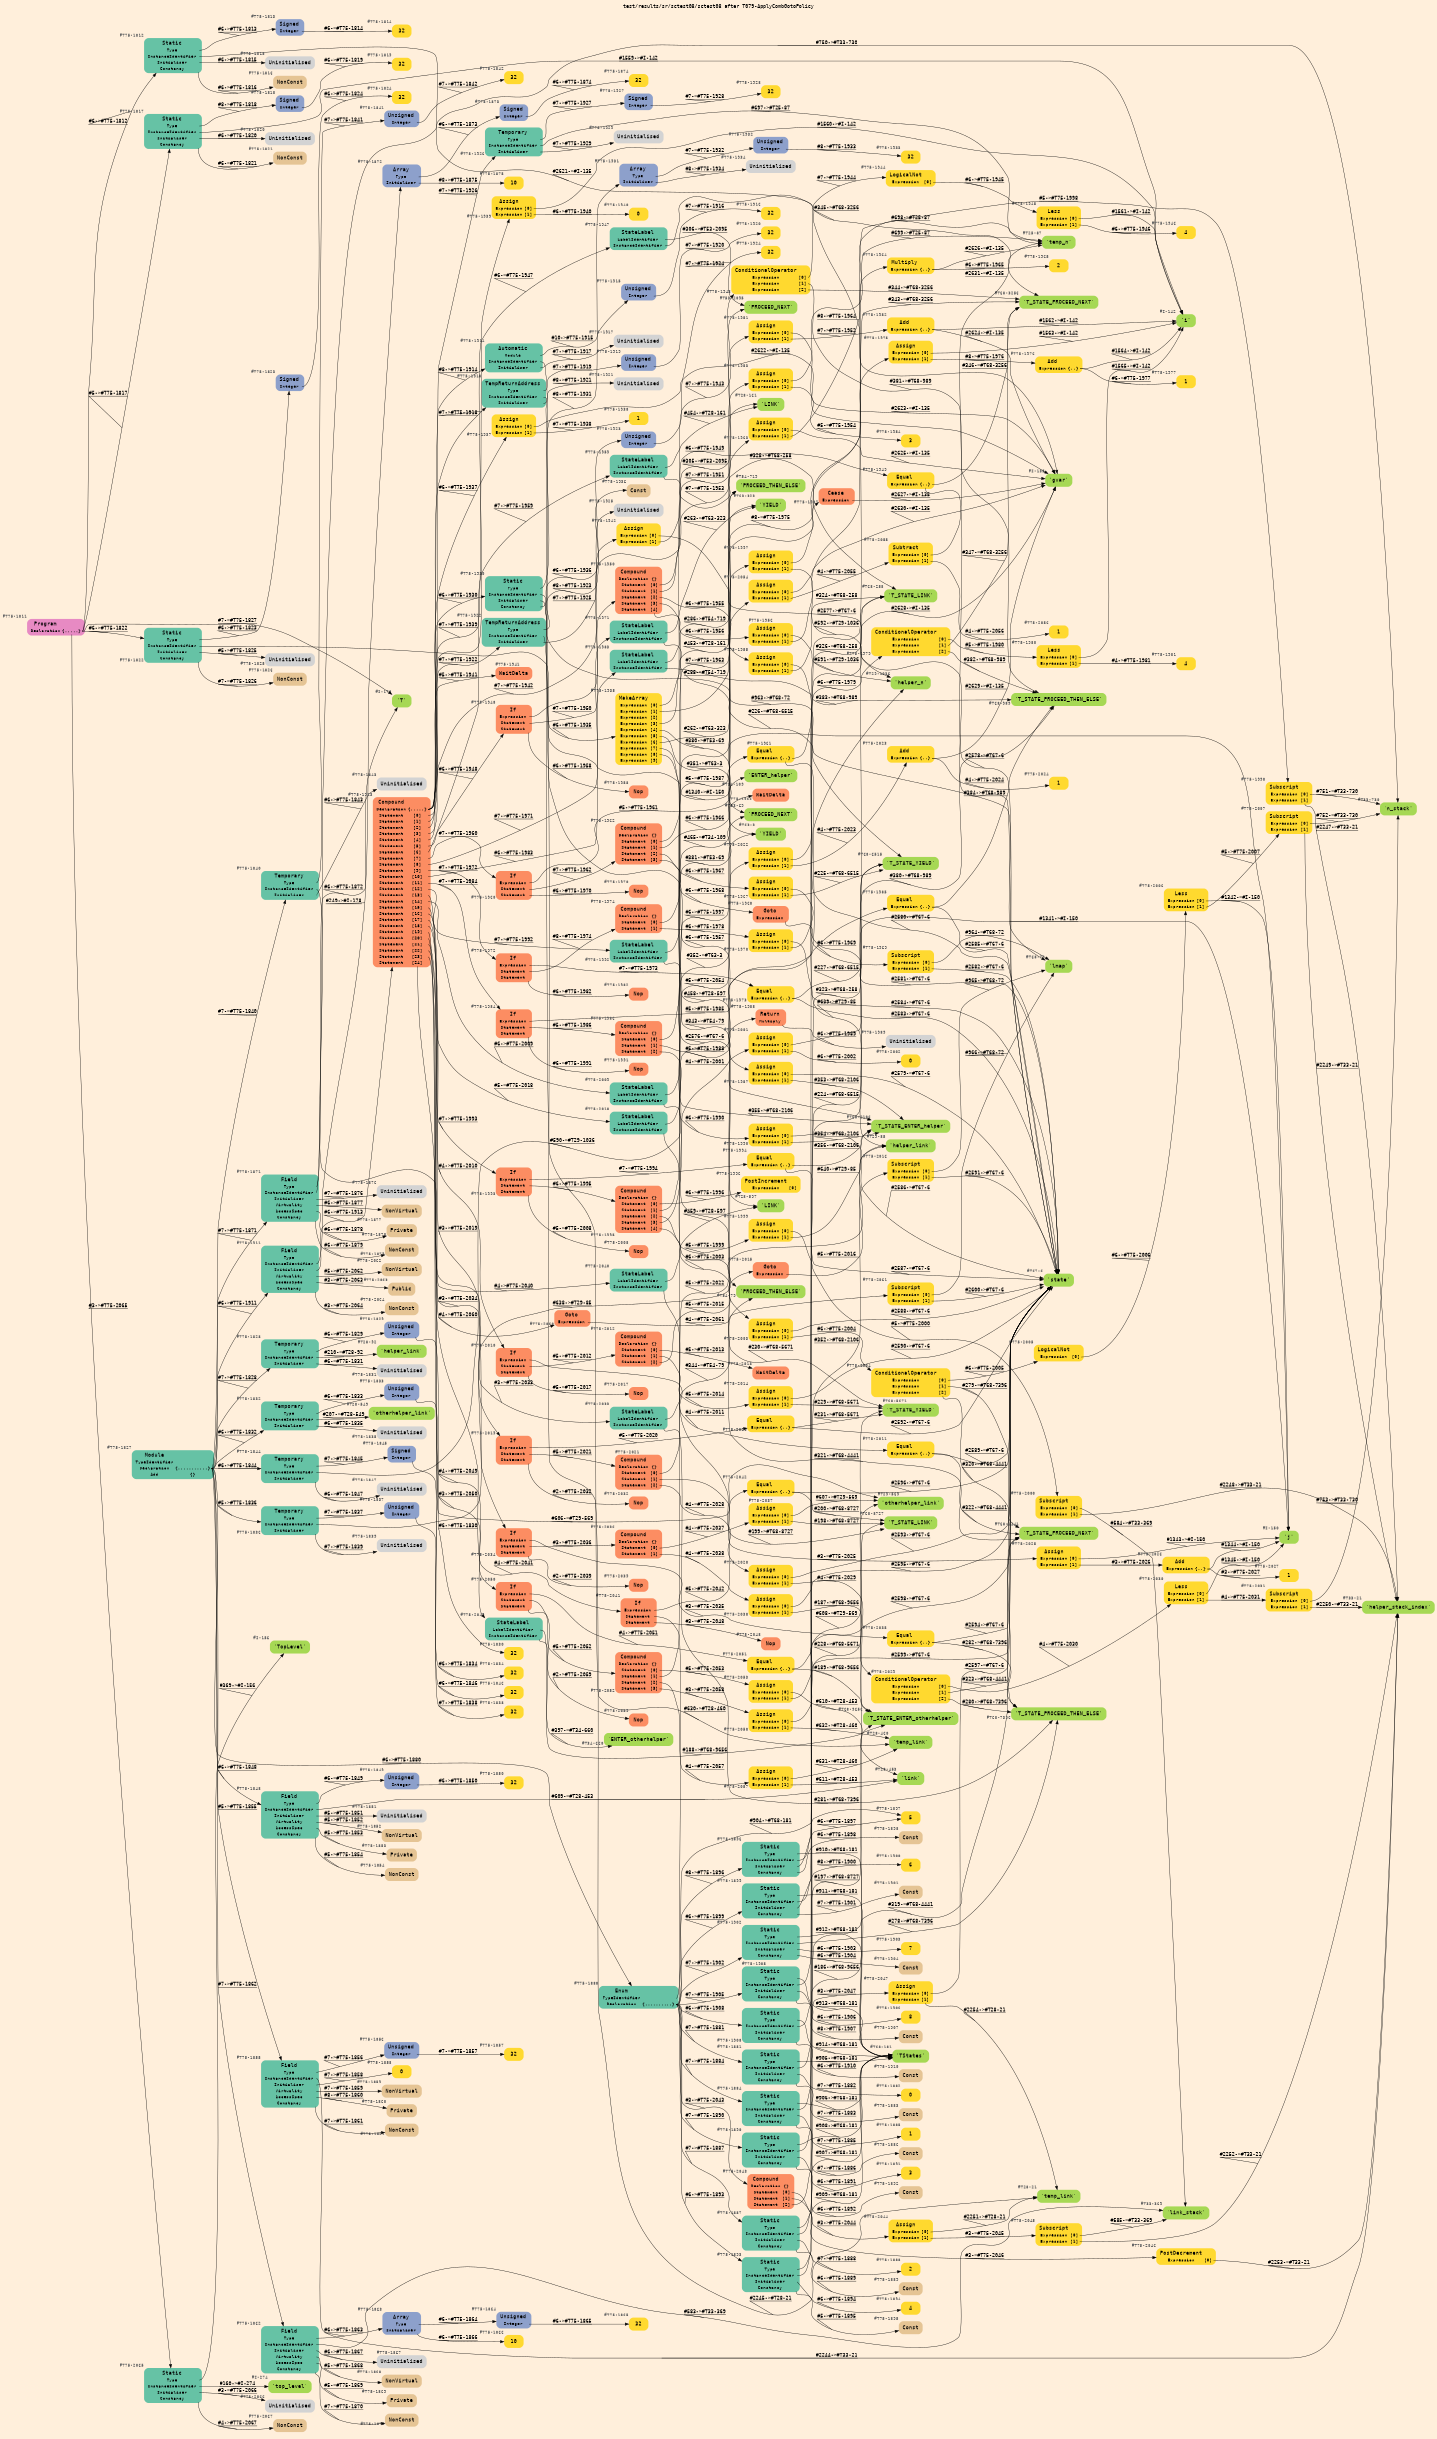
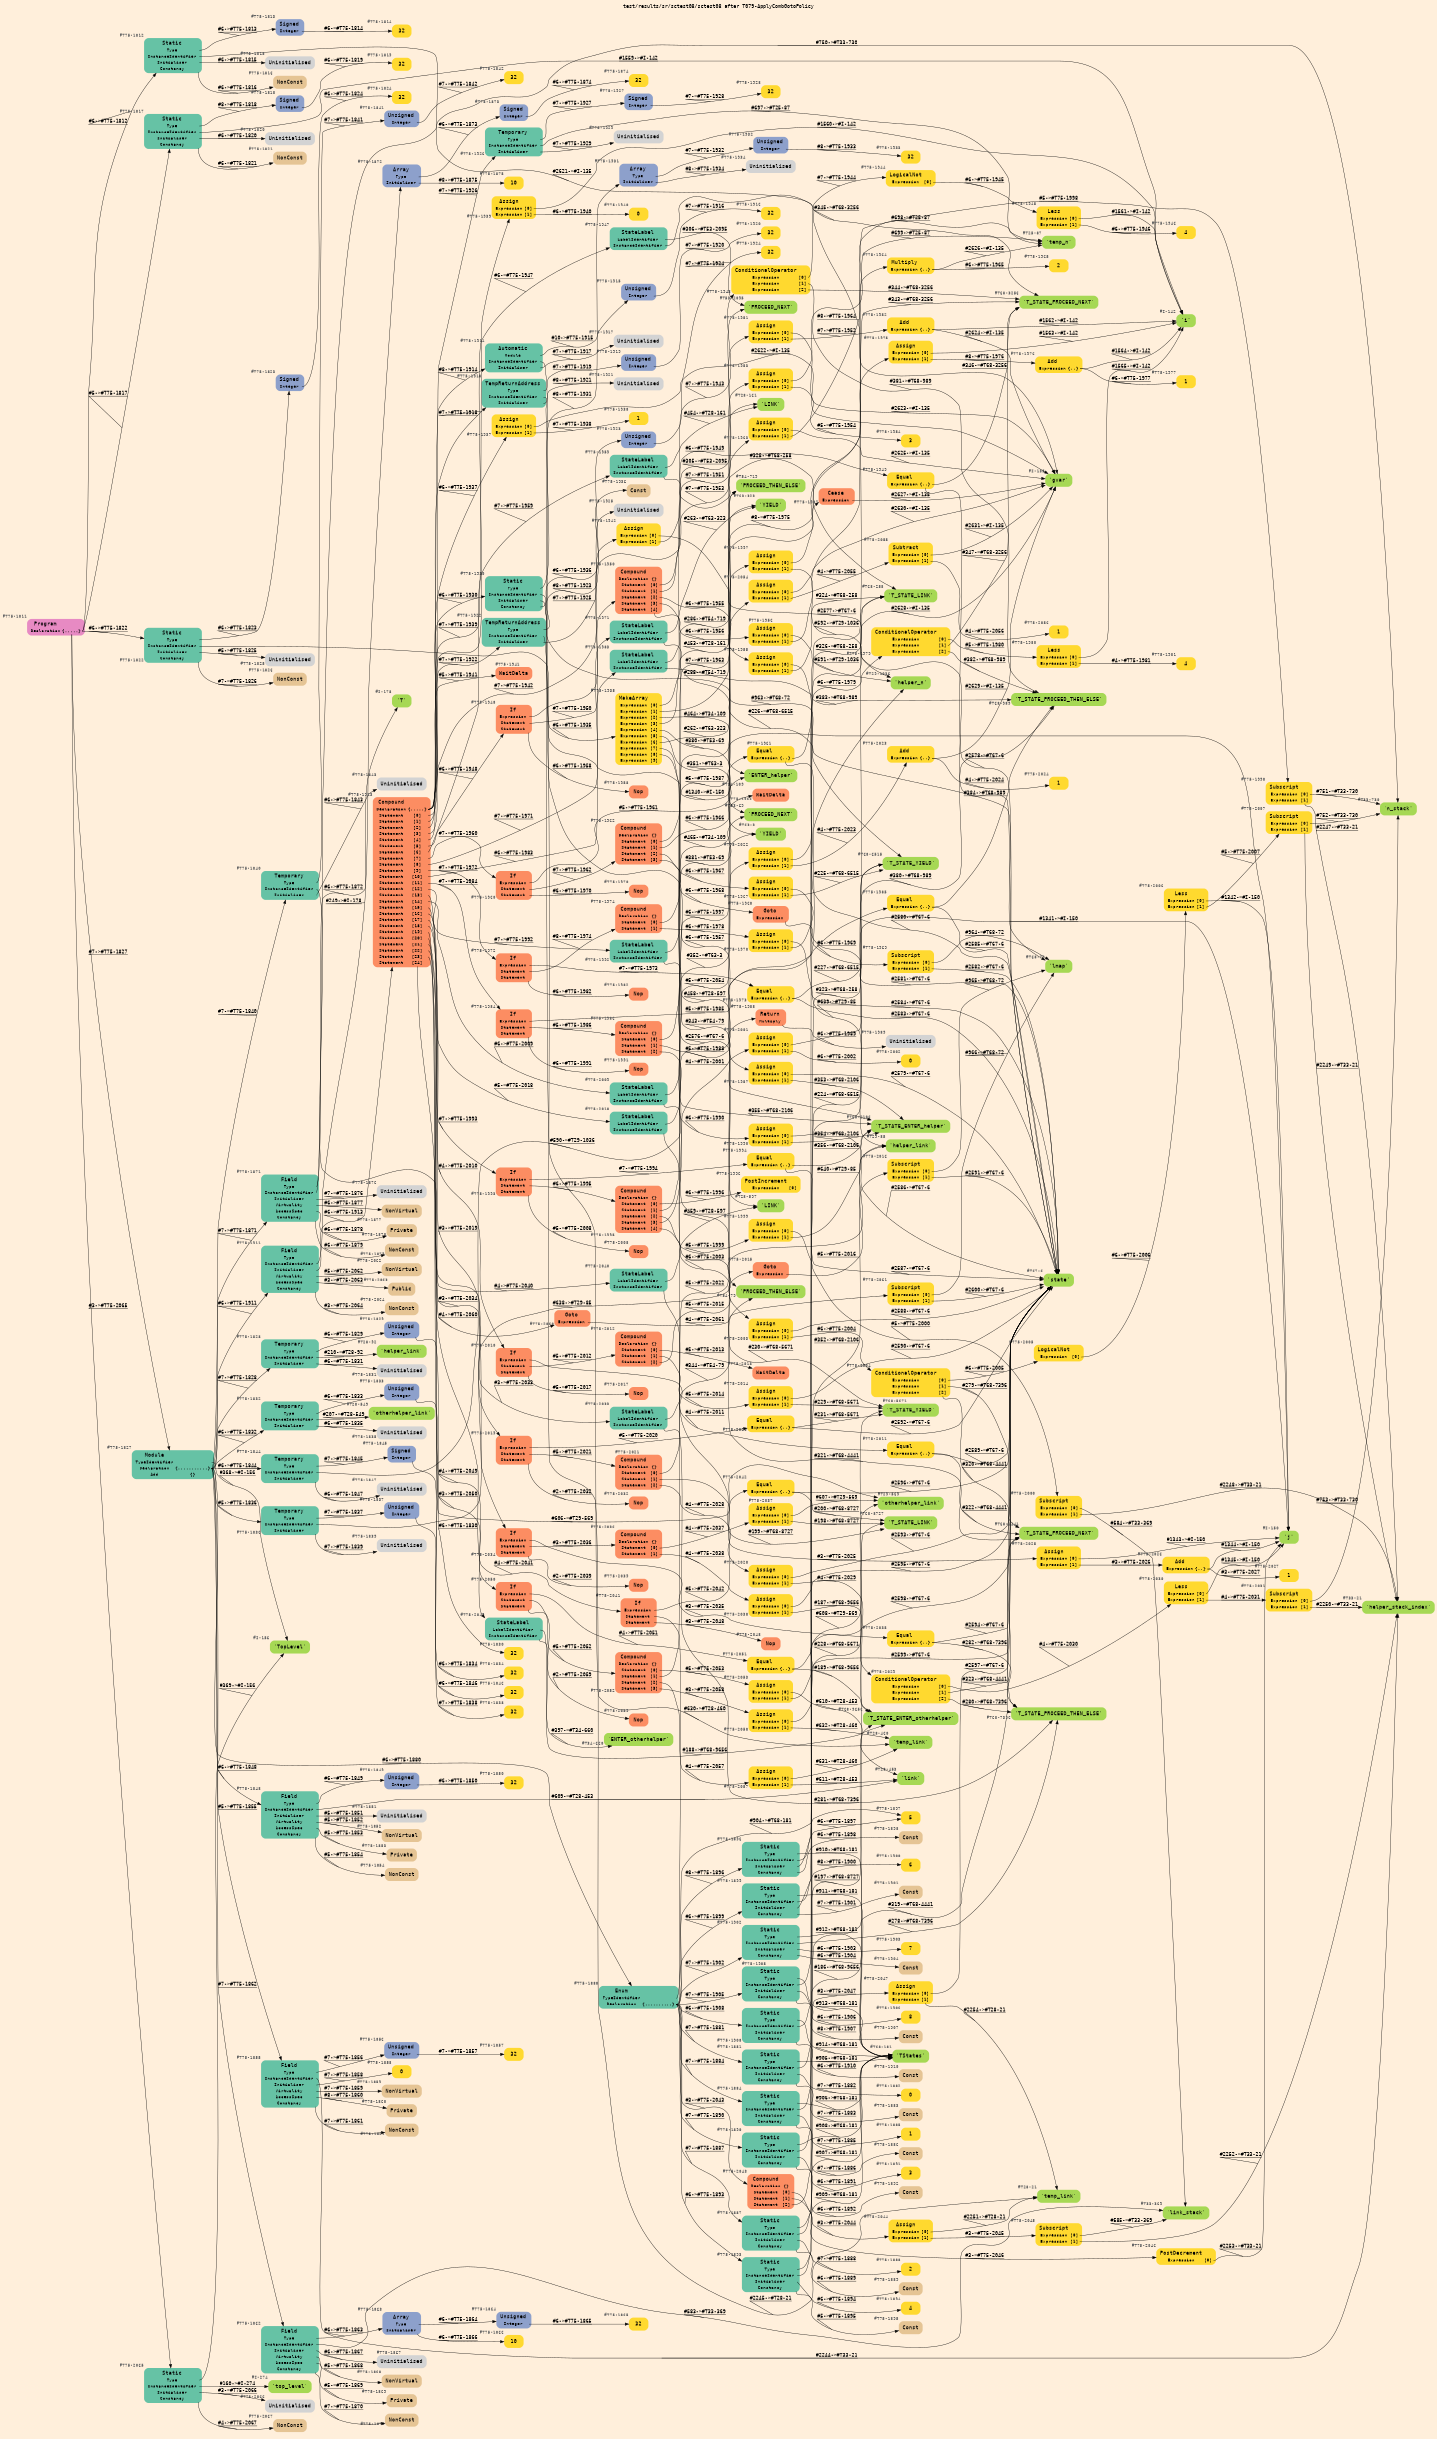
(960, 388) -> (996, 533)
(242, 624) -> (102, 1043)
none -> (721, 721)
none -> (261, 1538)
(1382, 2007) -> (1265, 1922)
